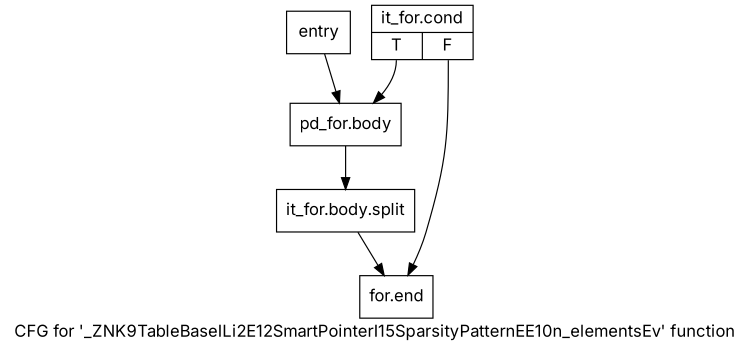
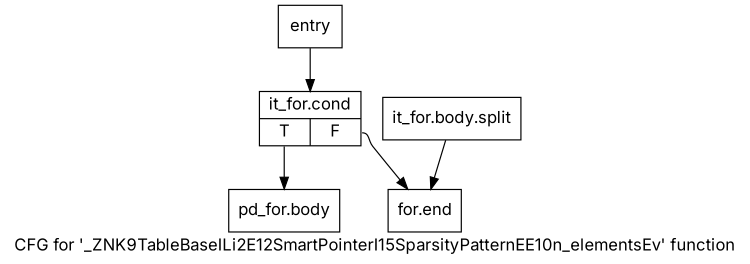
(330, 73) -> (310, 64)
(346, 162) -> none
